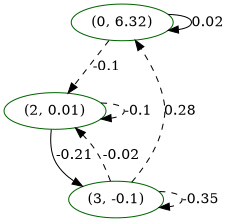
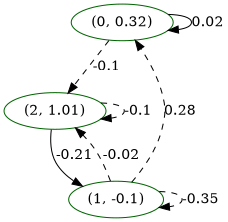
(122, 22) -> (122, 22)
(55, 111) -> (55, 111)
(116, 200) -> (116, 200)
